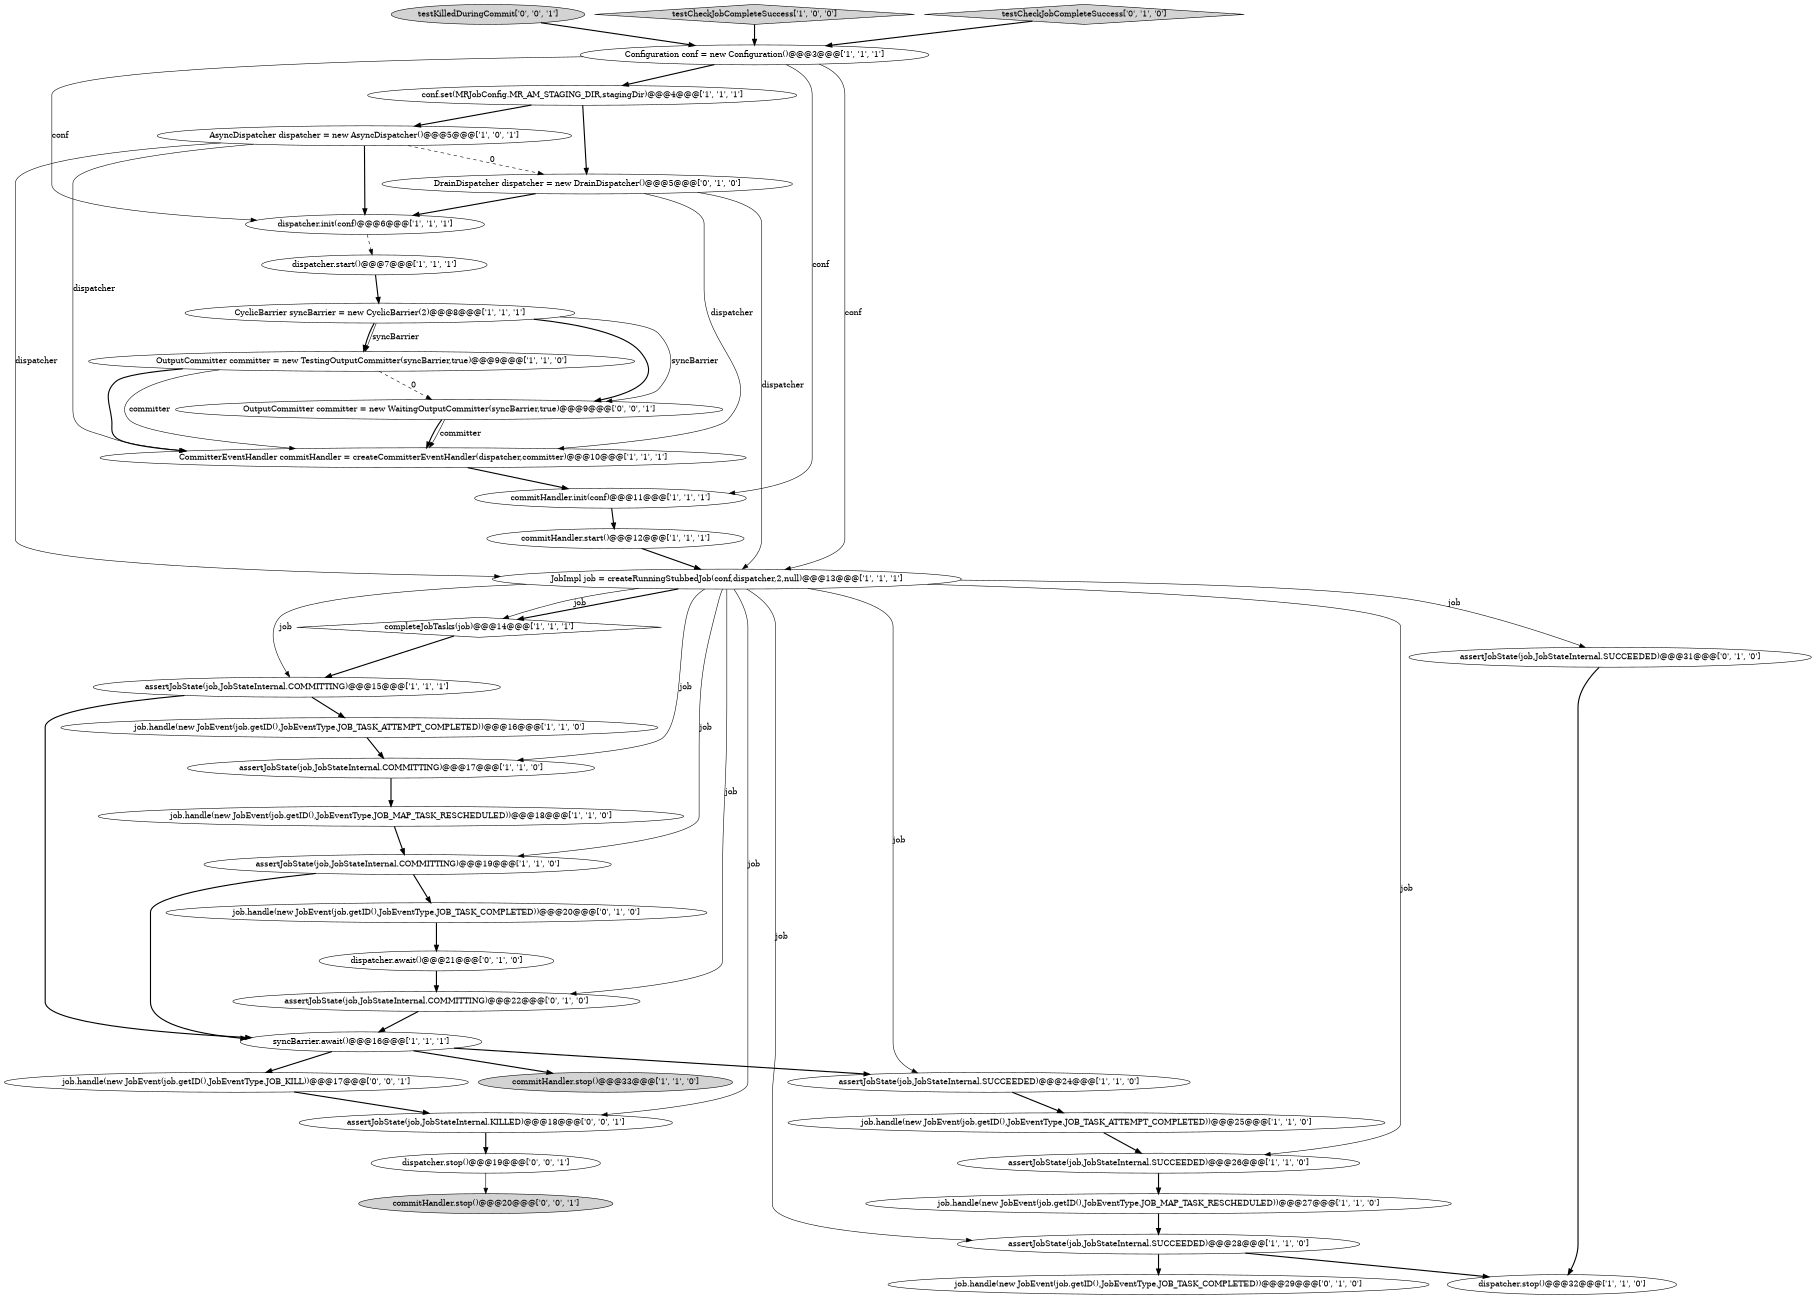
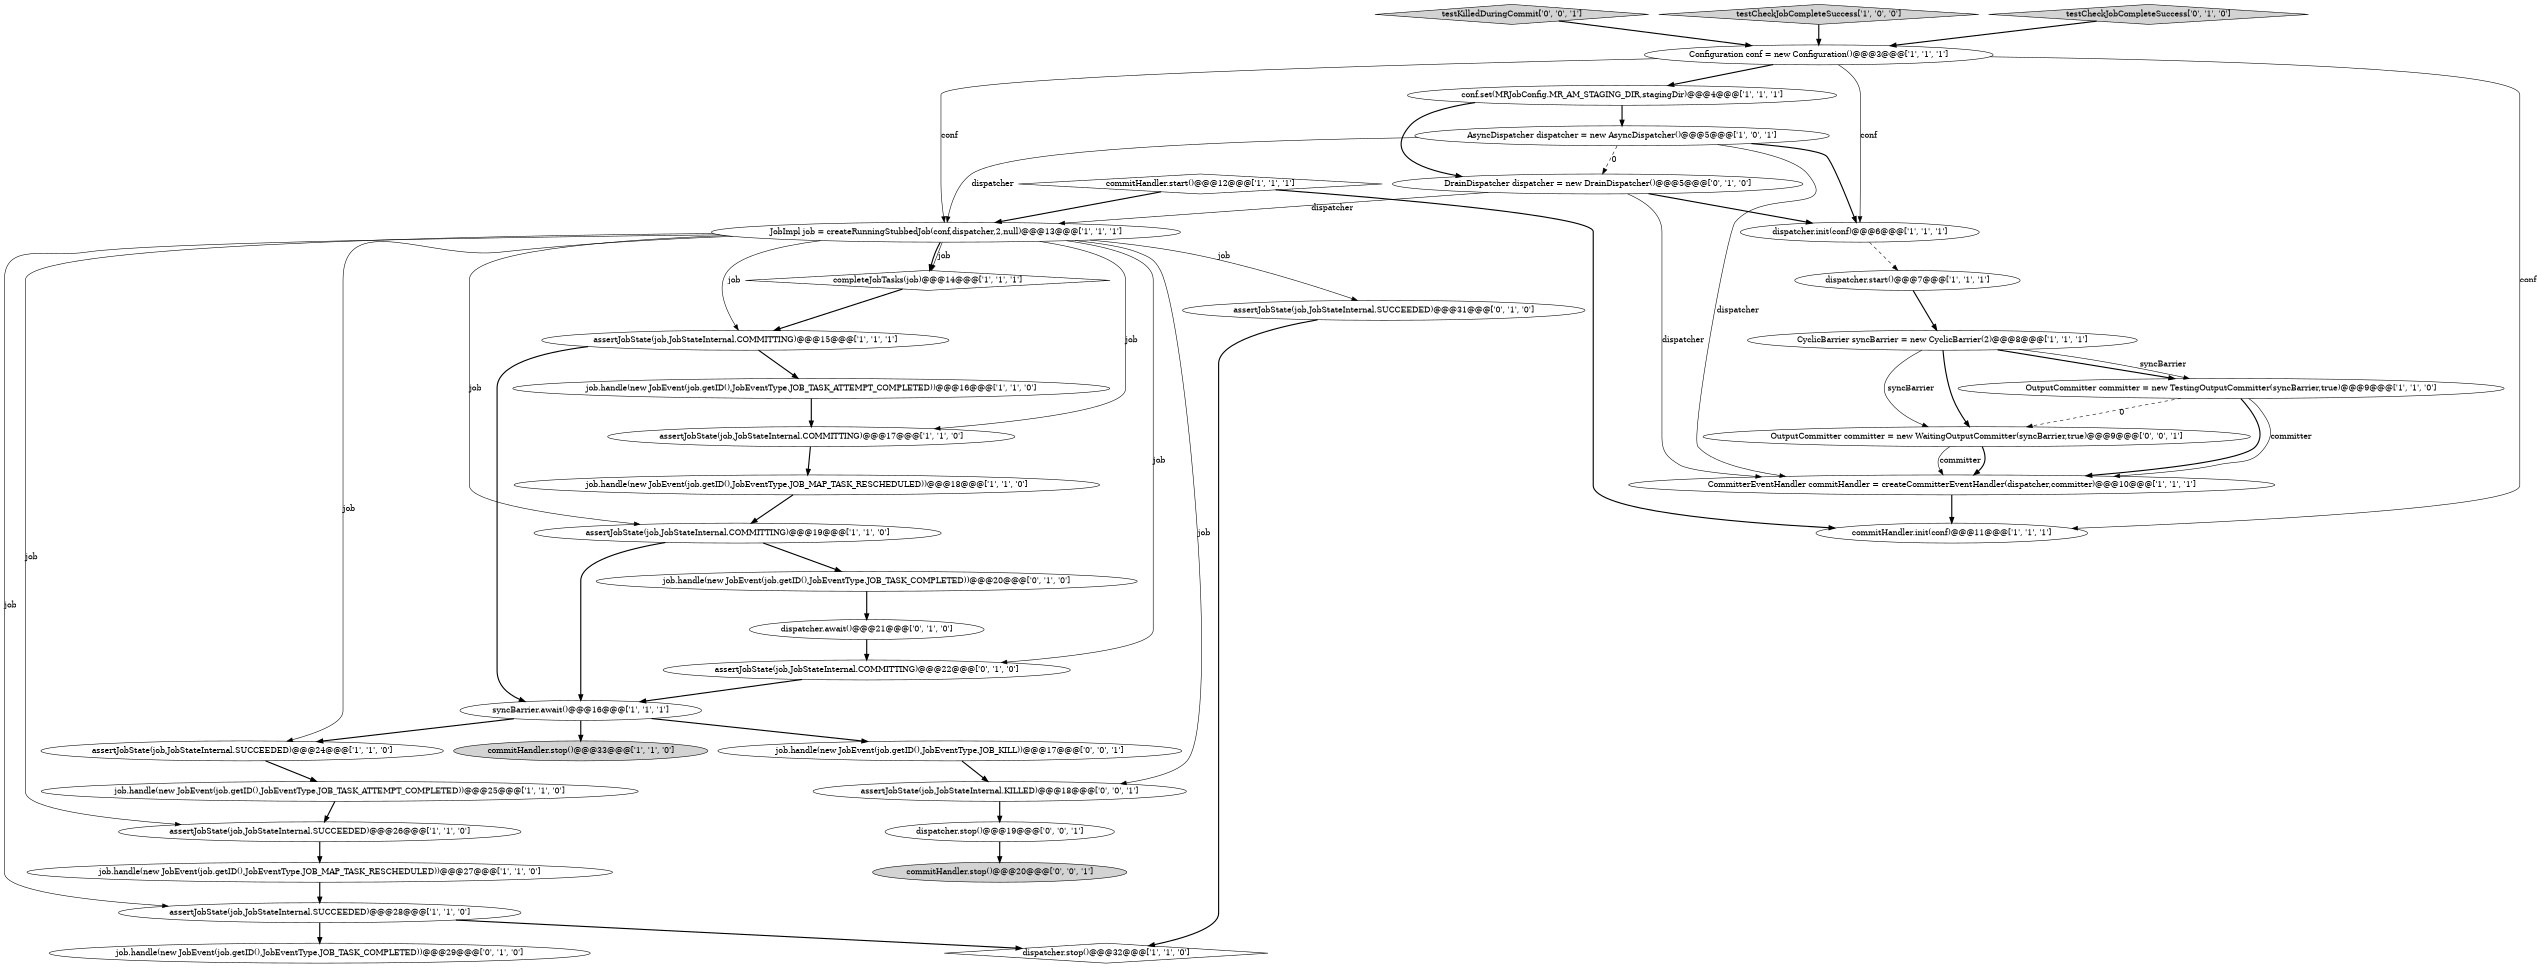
(488, 14) -> (1512, 14)
(613, 516) -> (1593, 320)
(615, 539) -> (1200, 184)
(486, 1181) -> (1000, 849)
(1562, 1285) -> (1106, 953)
